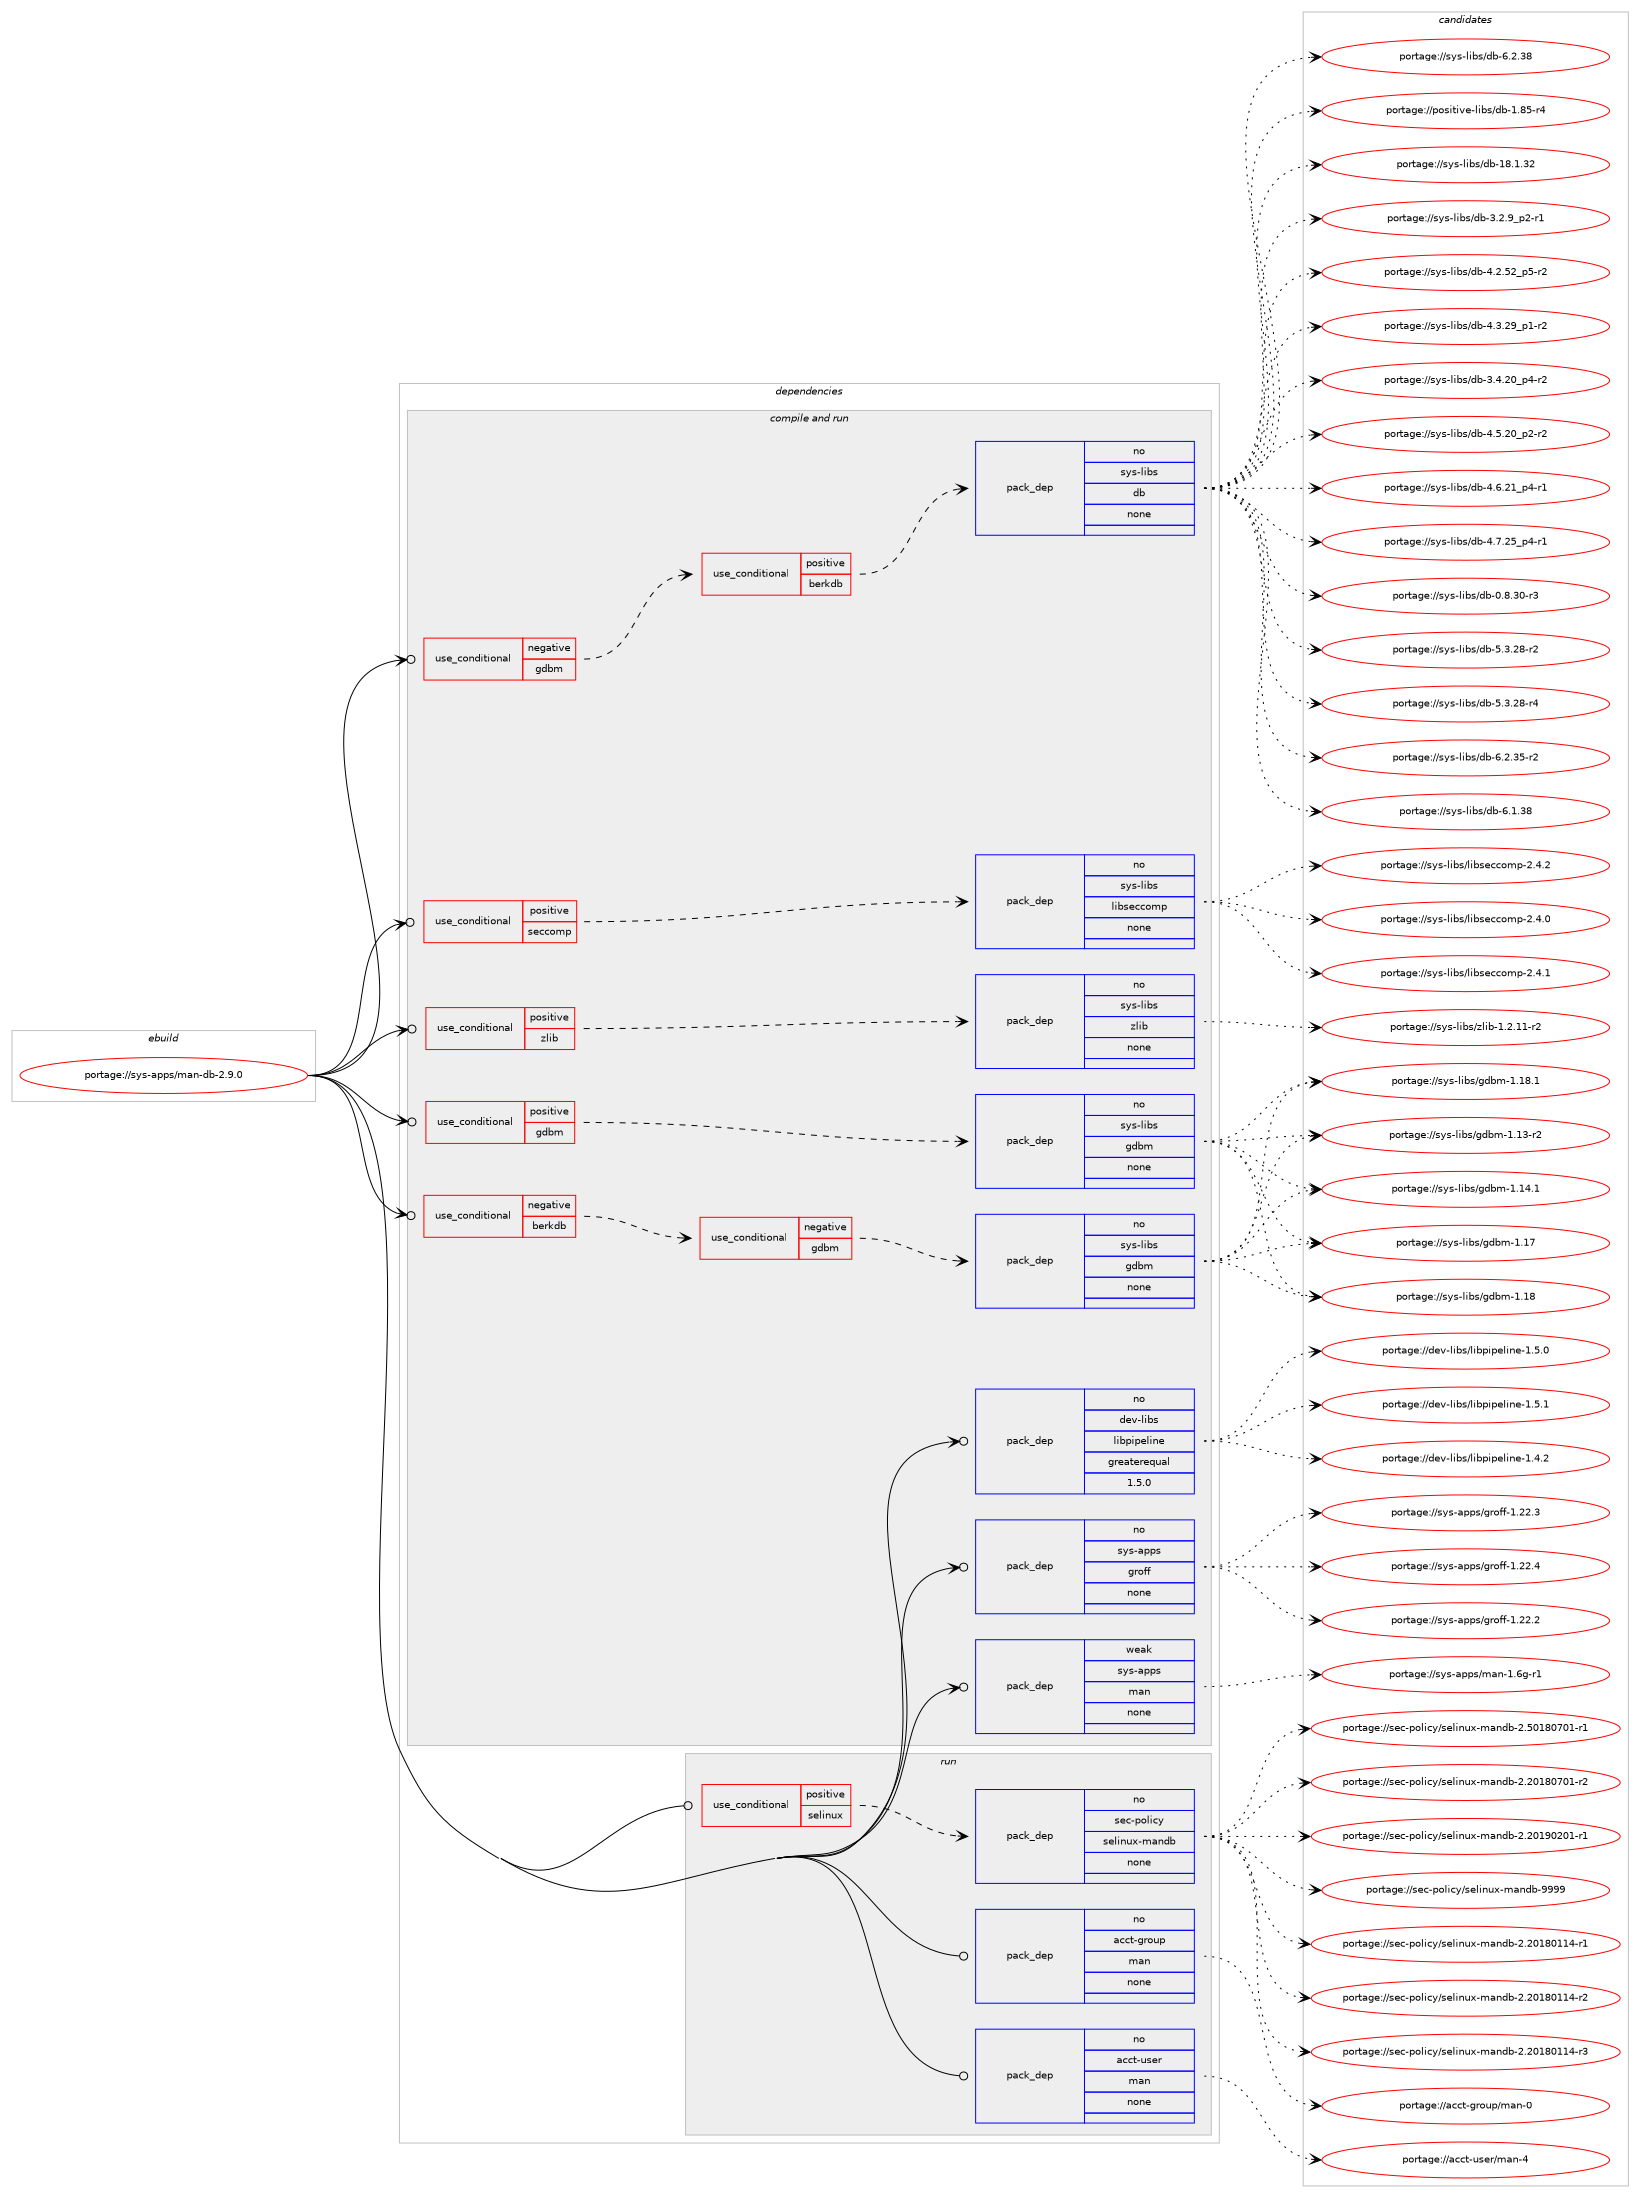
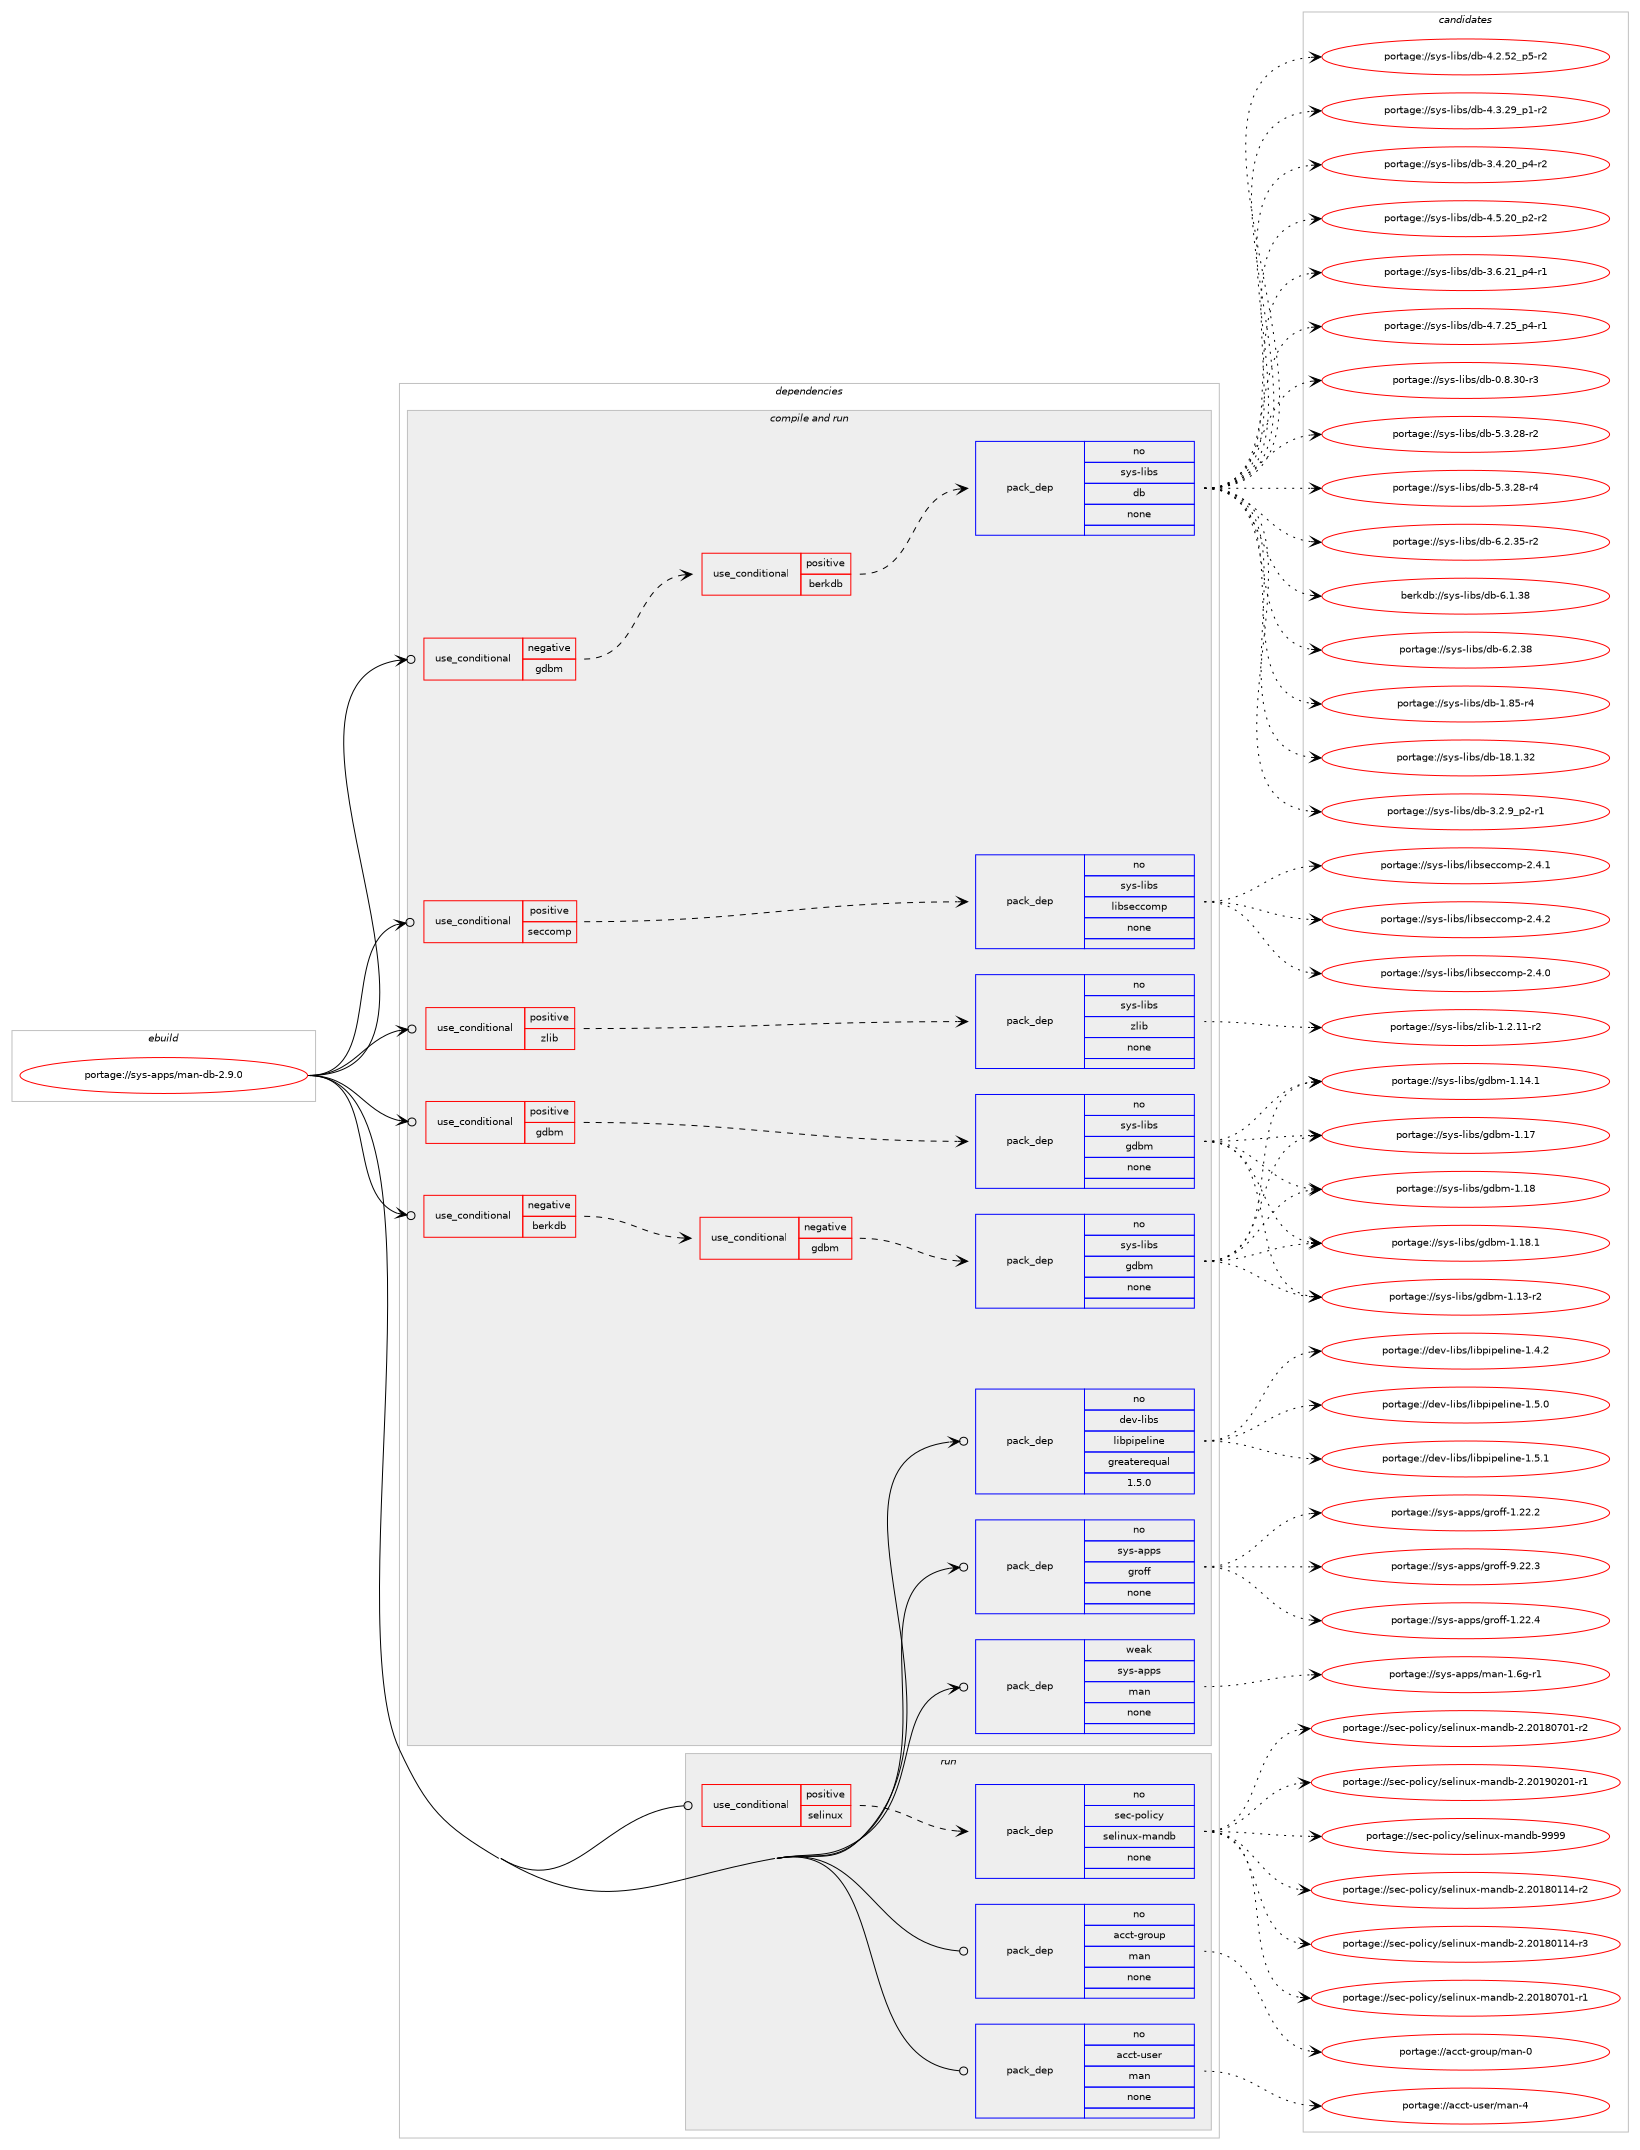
(1466, 111) -> (1466, 704)
(1466, 488) -> (1466, 273)
(1466, 812) -> (1466, 596)
(1466, 1513) -> (1466, 1567)
(1466, 1729) -> (1466, 1998)
(1466, 1944) -> none
